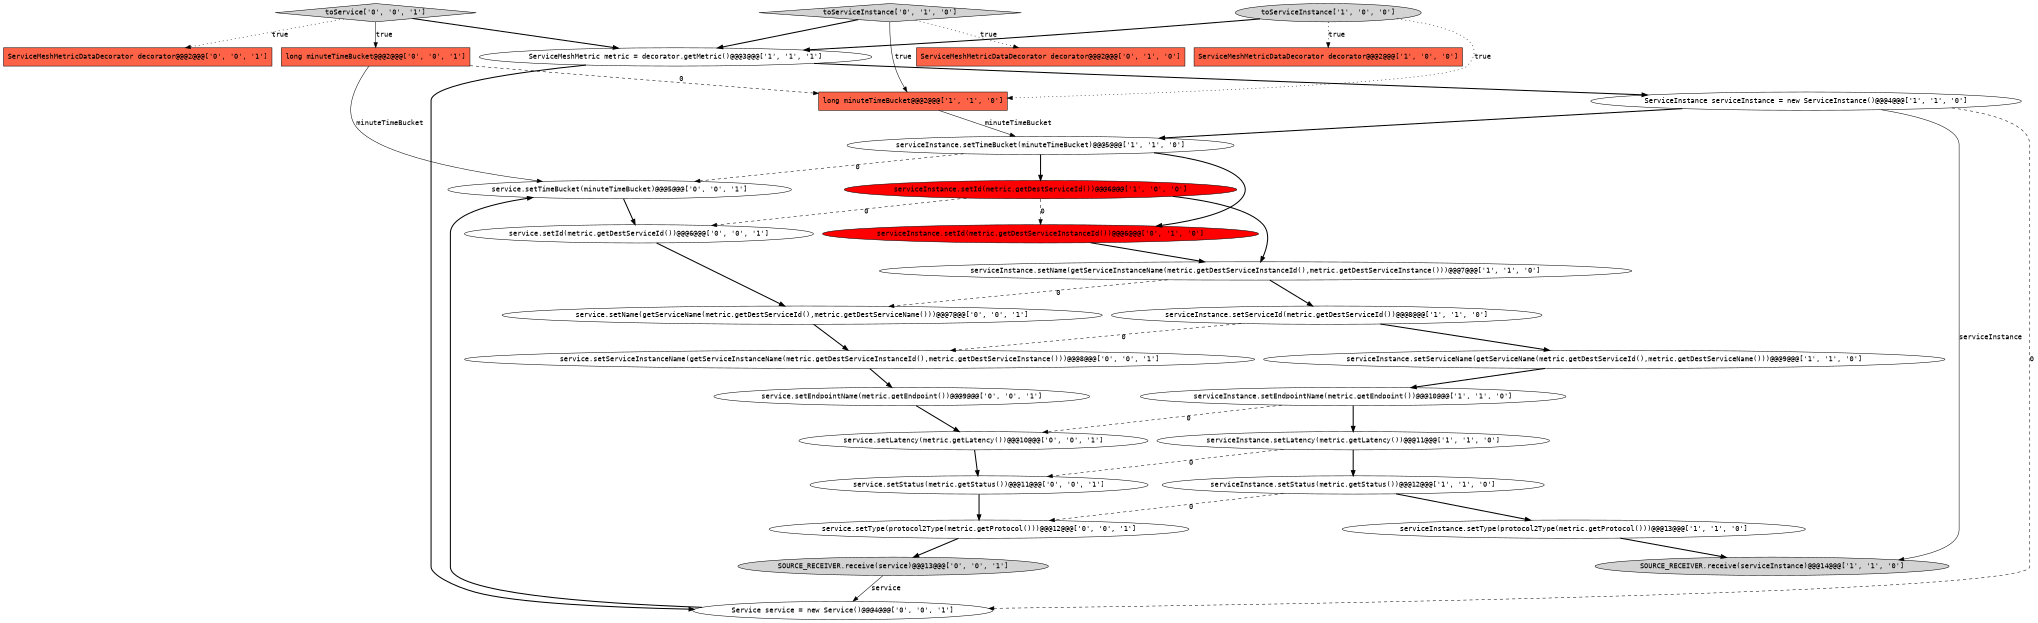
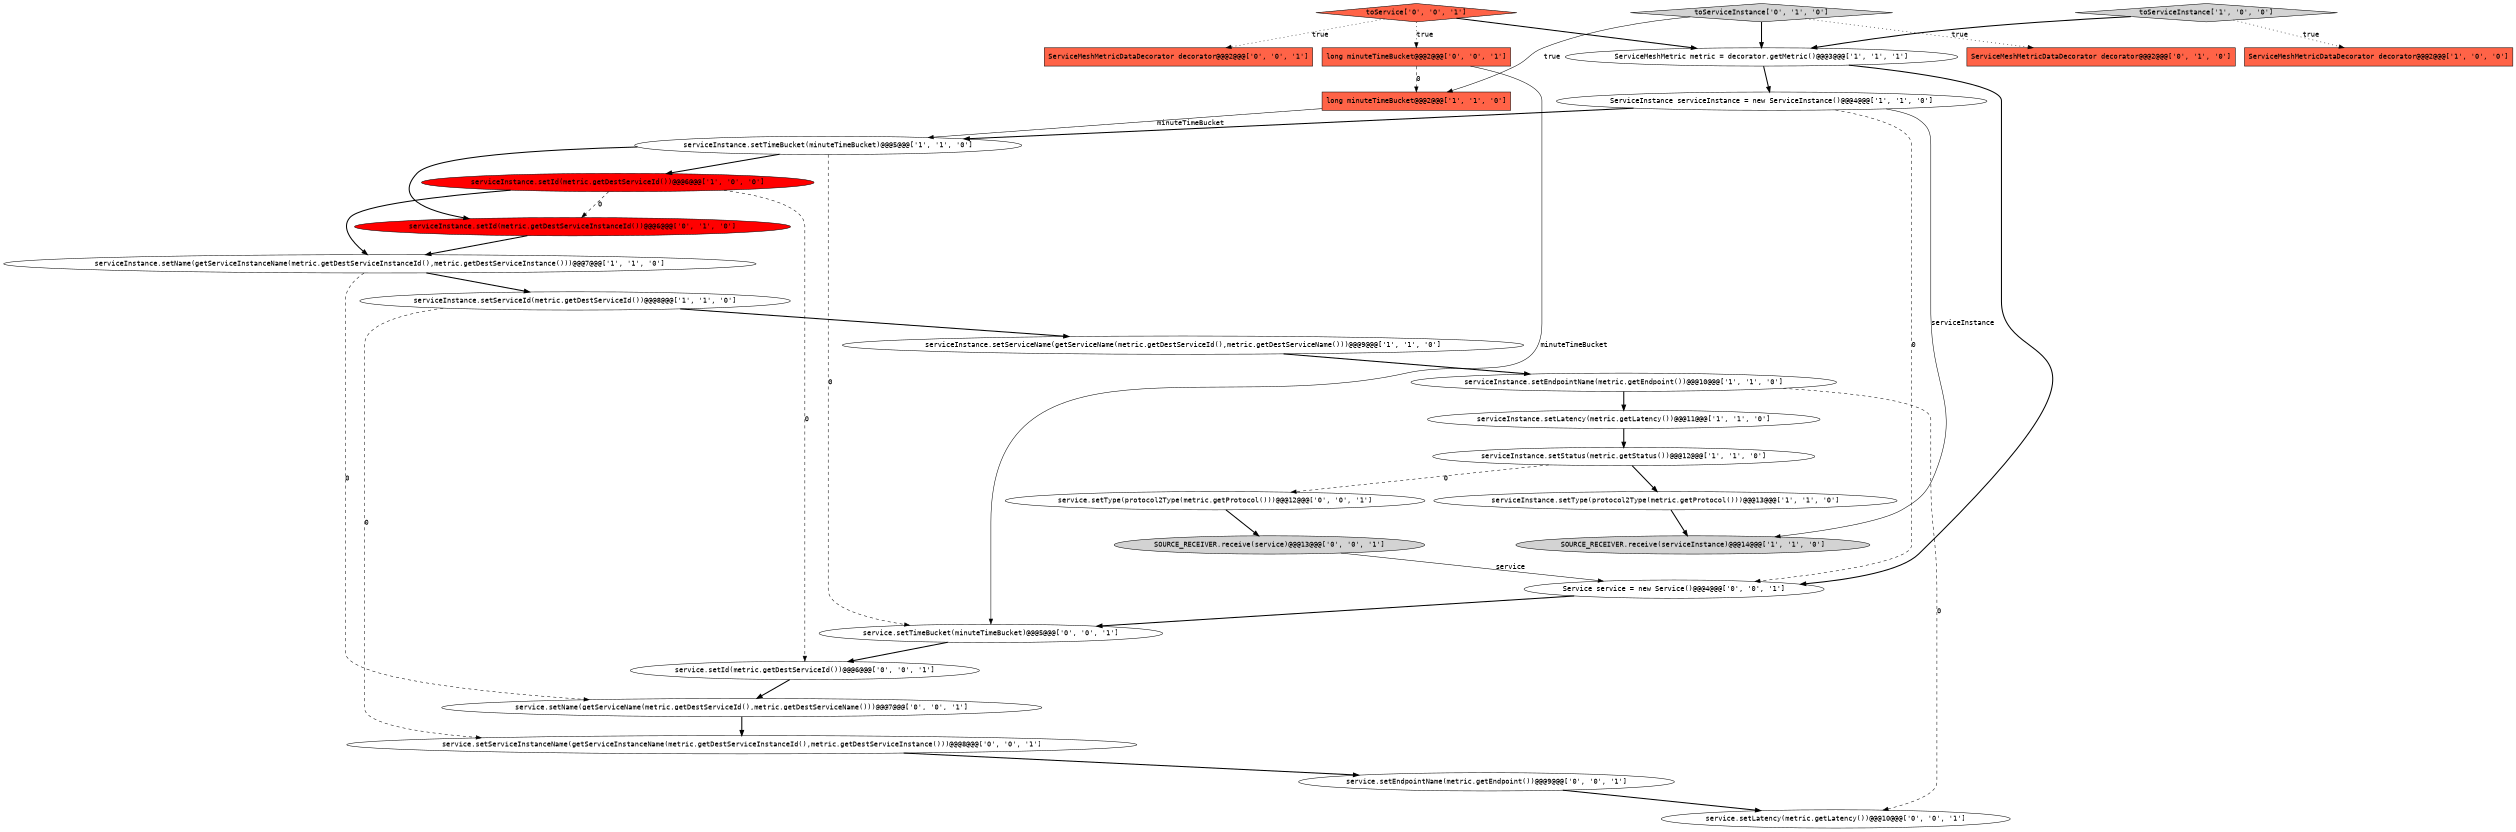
(376, 13) -> (1416, 13)
(1328, 13) -> (2206, 13)
(376, 32) -> (1416, 32)
(1293, 86) -> none
(979, 485) -> none
